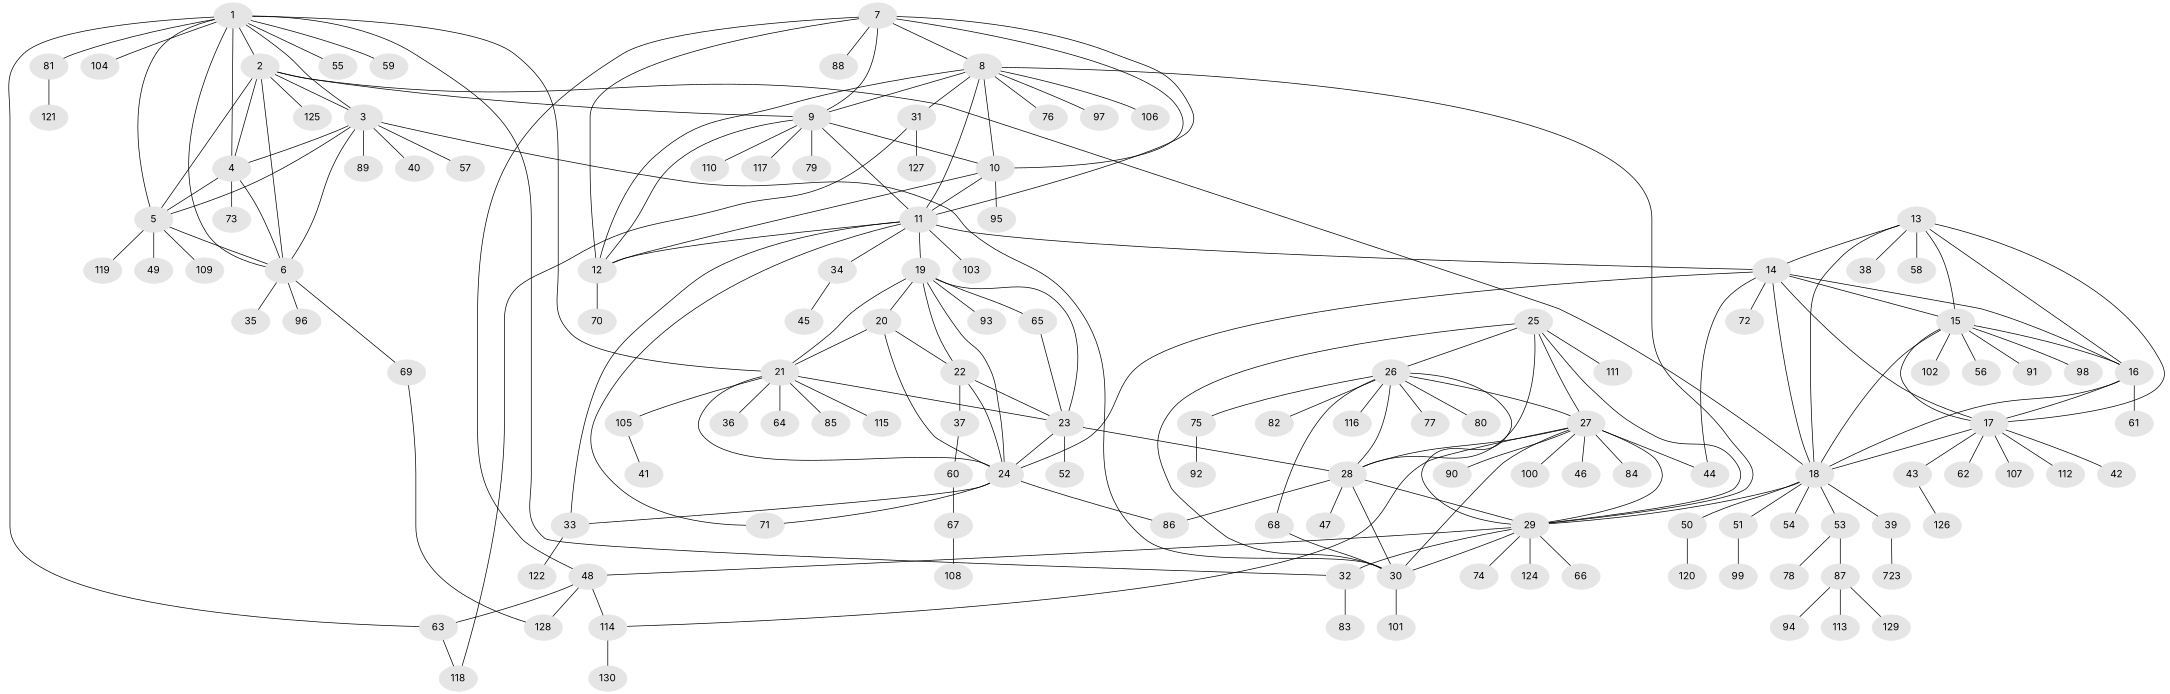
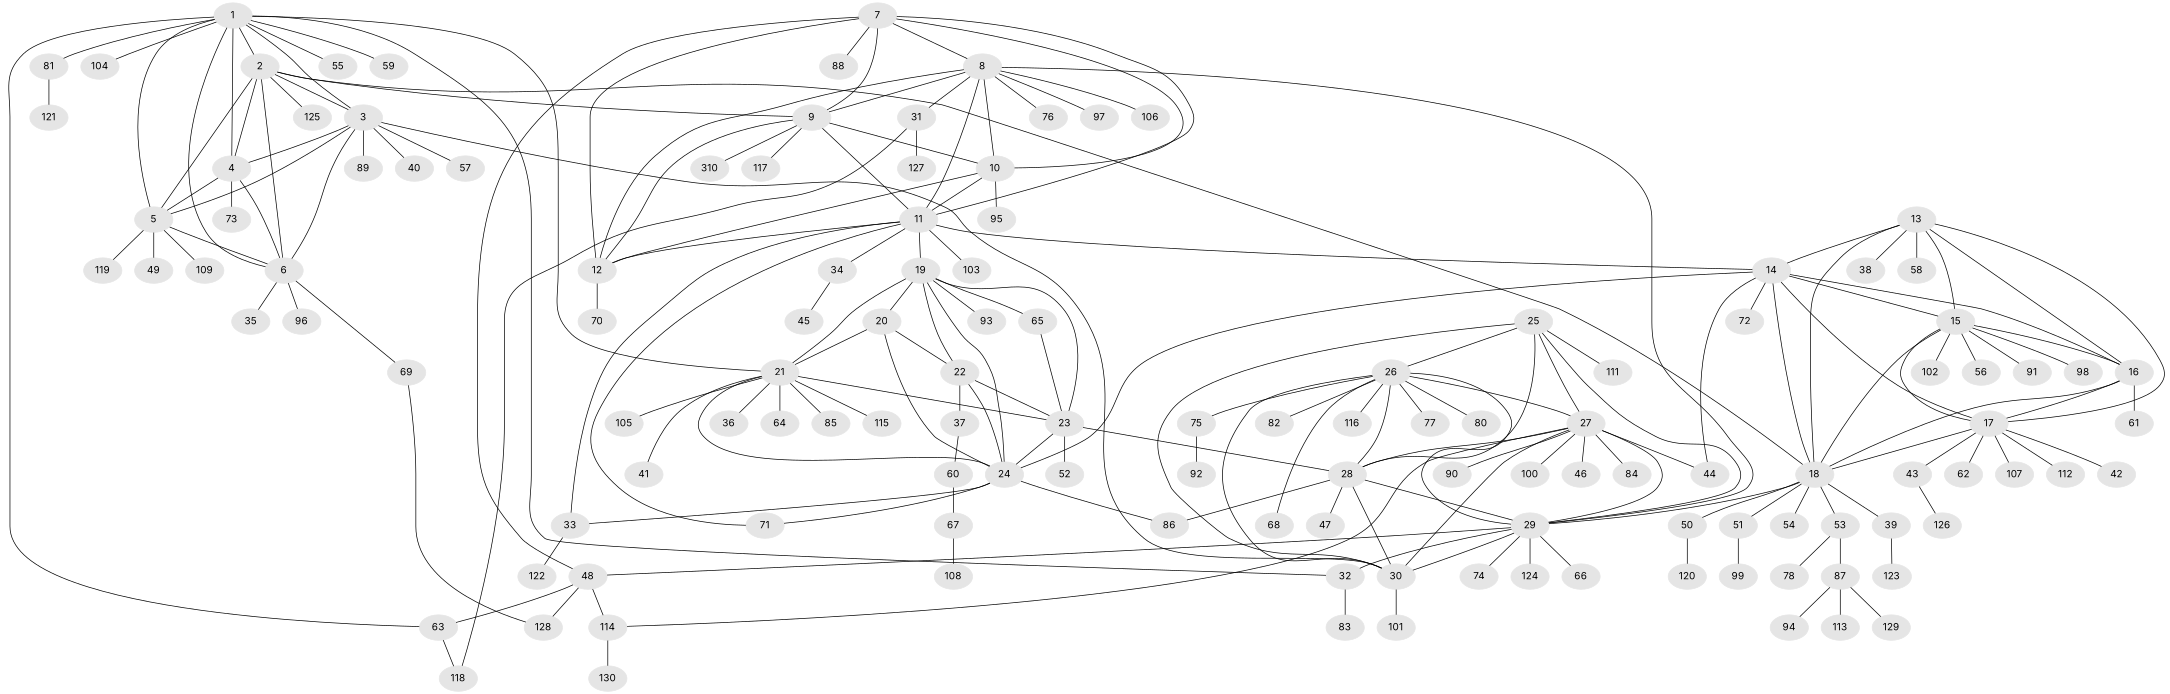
(710, 169) -> (710, 169)
(812, 169) -> none
(634, 449) -> (688, 405)
(1335, 551) -> (1223, 480)
(1892, 577) -> (1892, 577)
